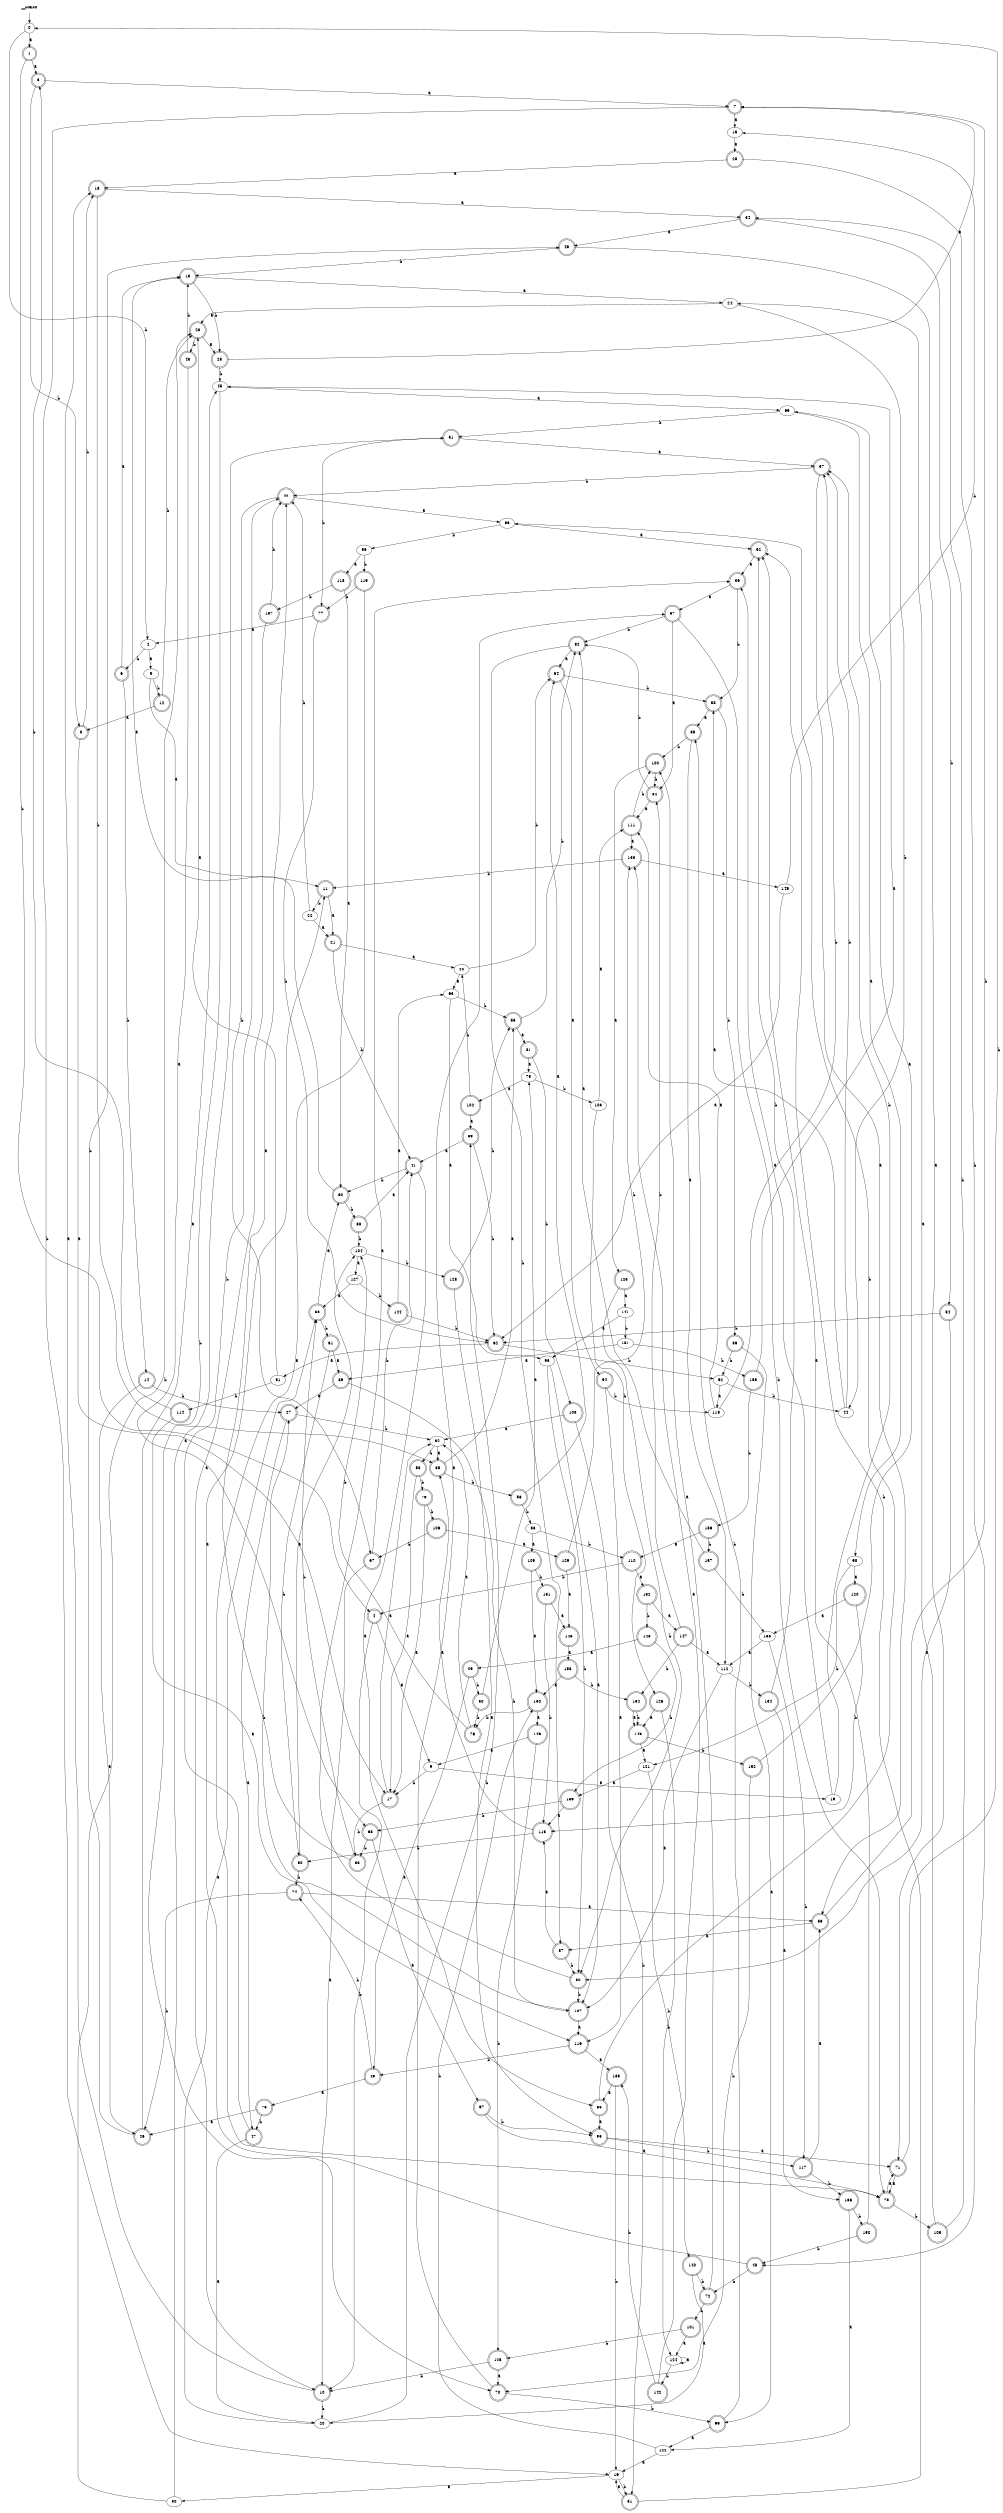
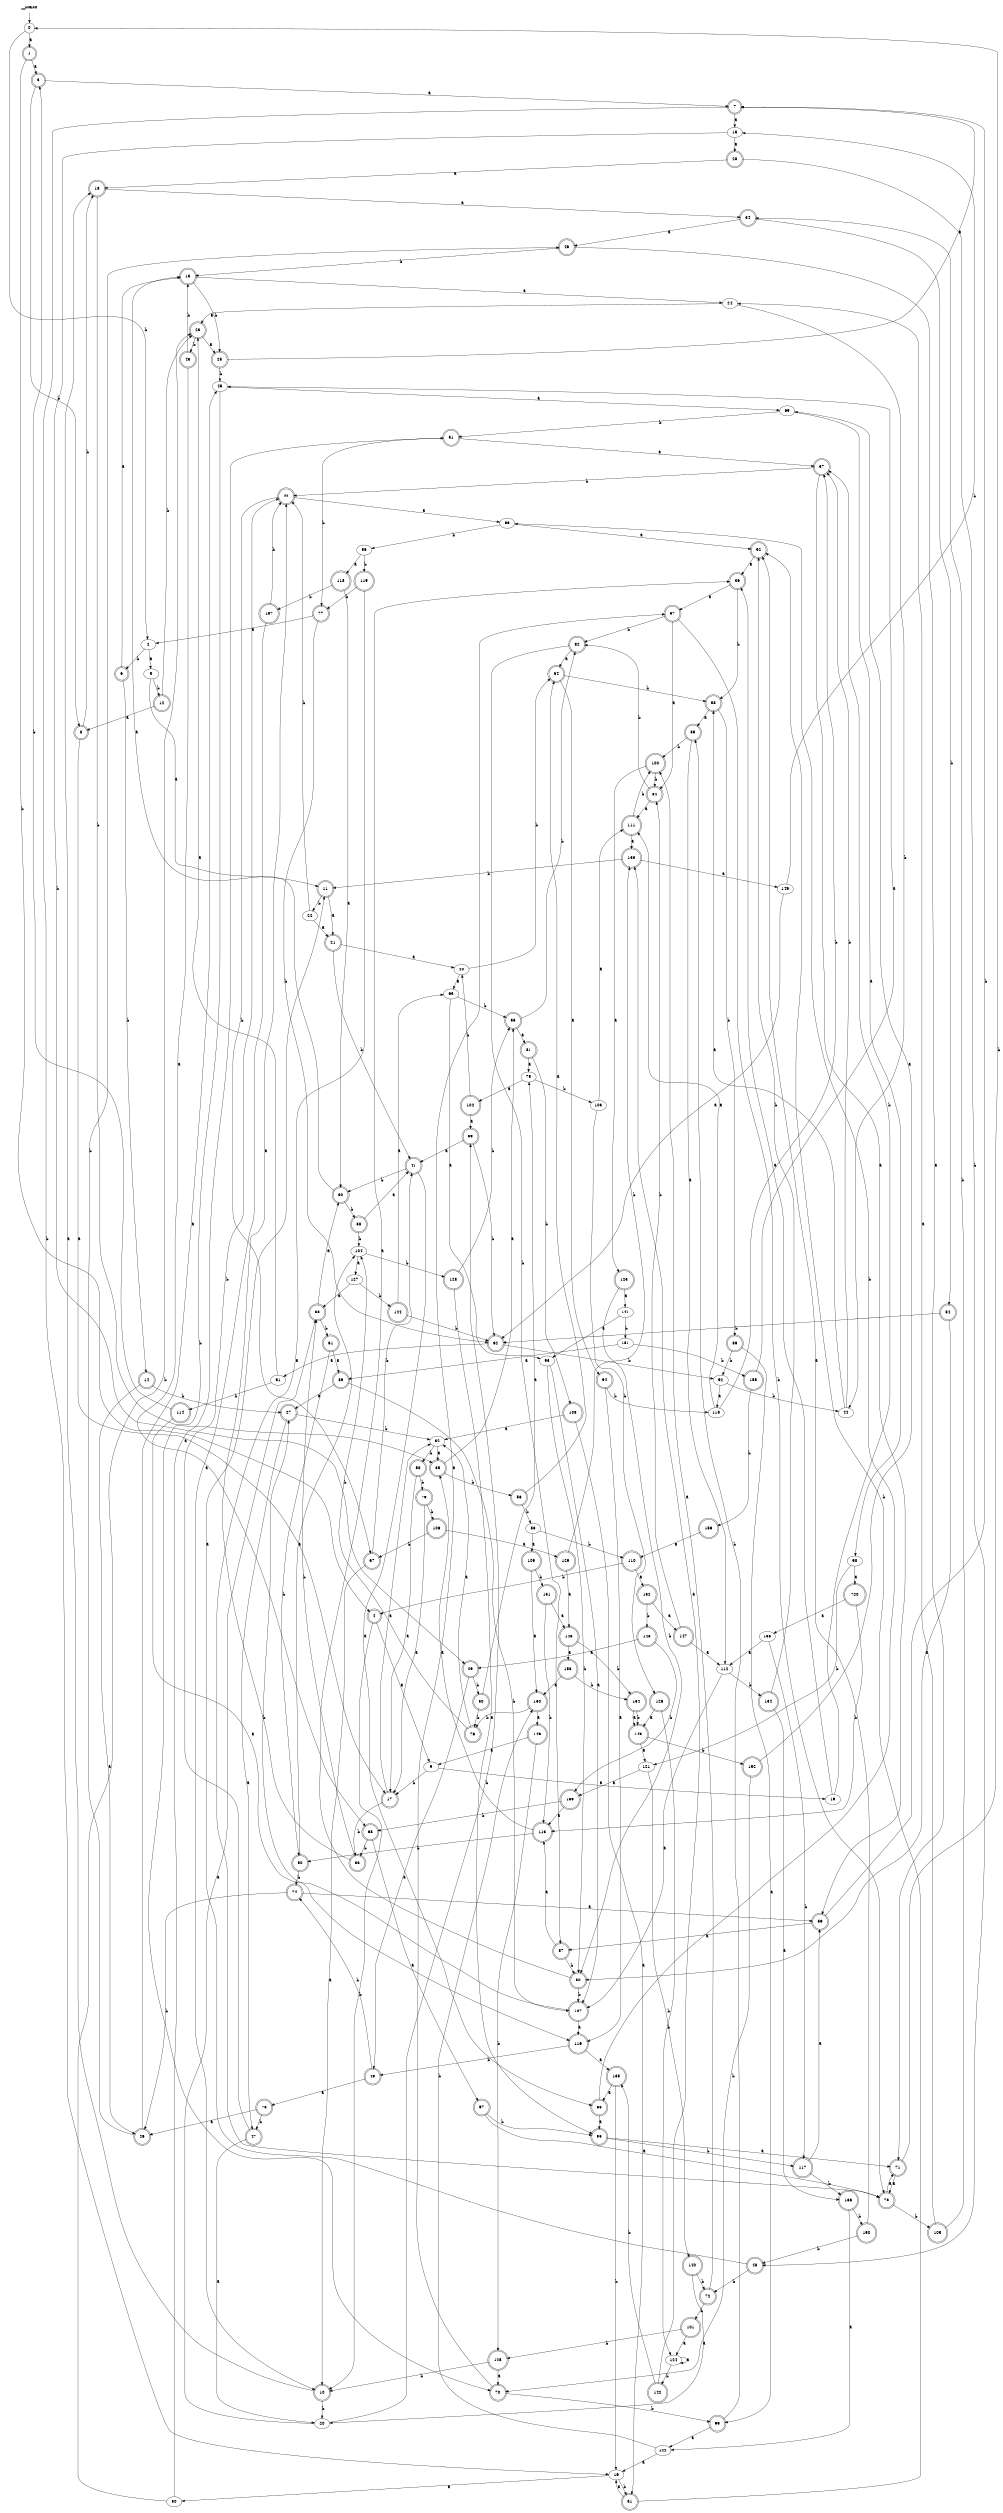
none -> (54, 696)
(709, 1561) -> none
(855, 1595) -> (855, 1595)
(661, 1668) -> (605, 1665)
(644, 1966) -> (644, 1966)
